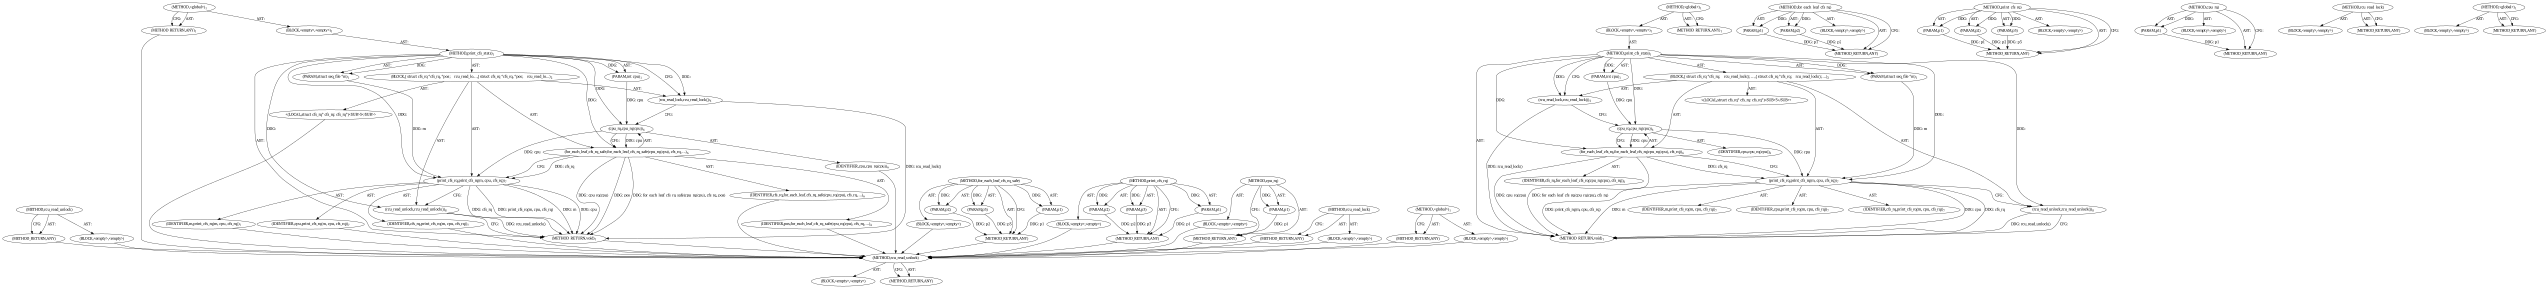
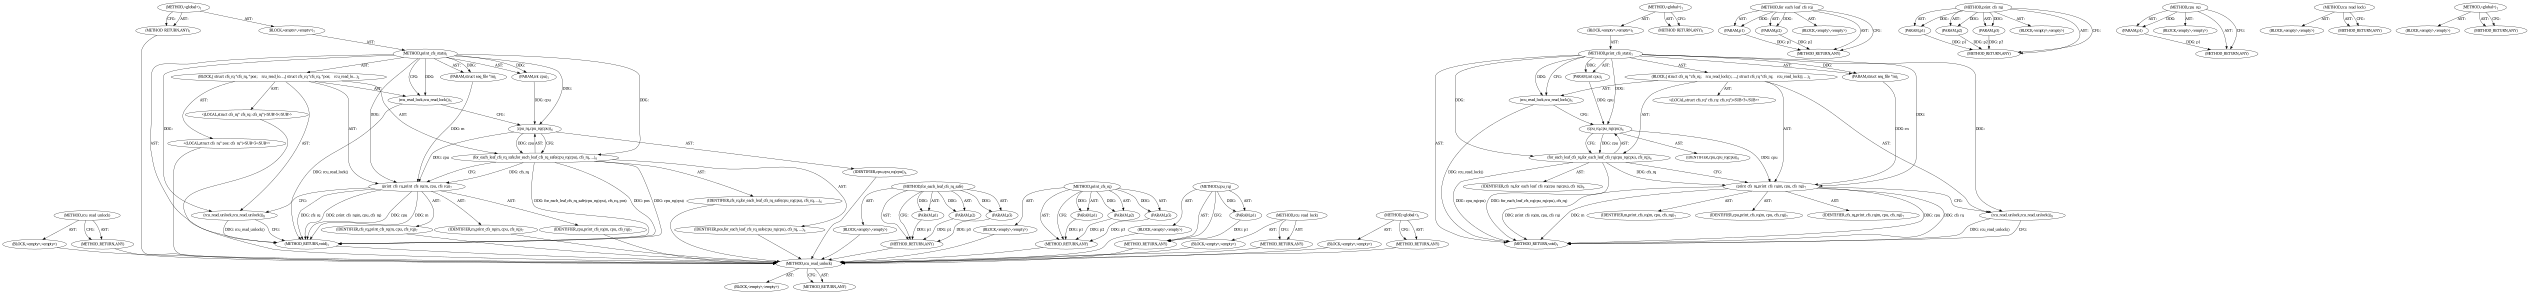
none -> (227, 143)
